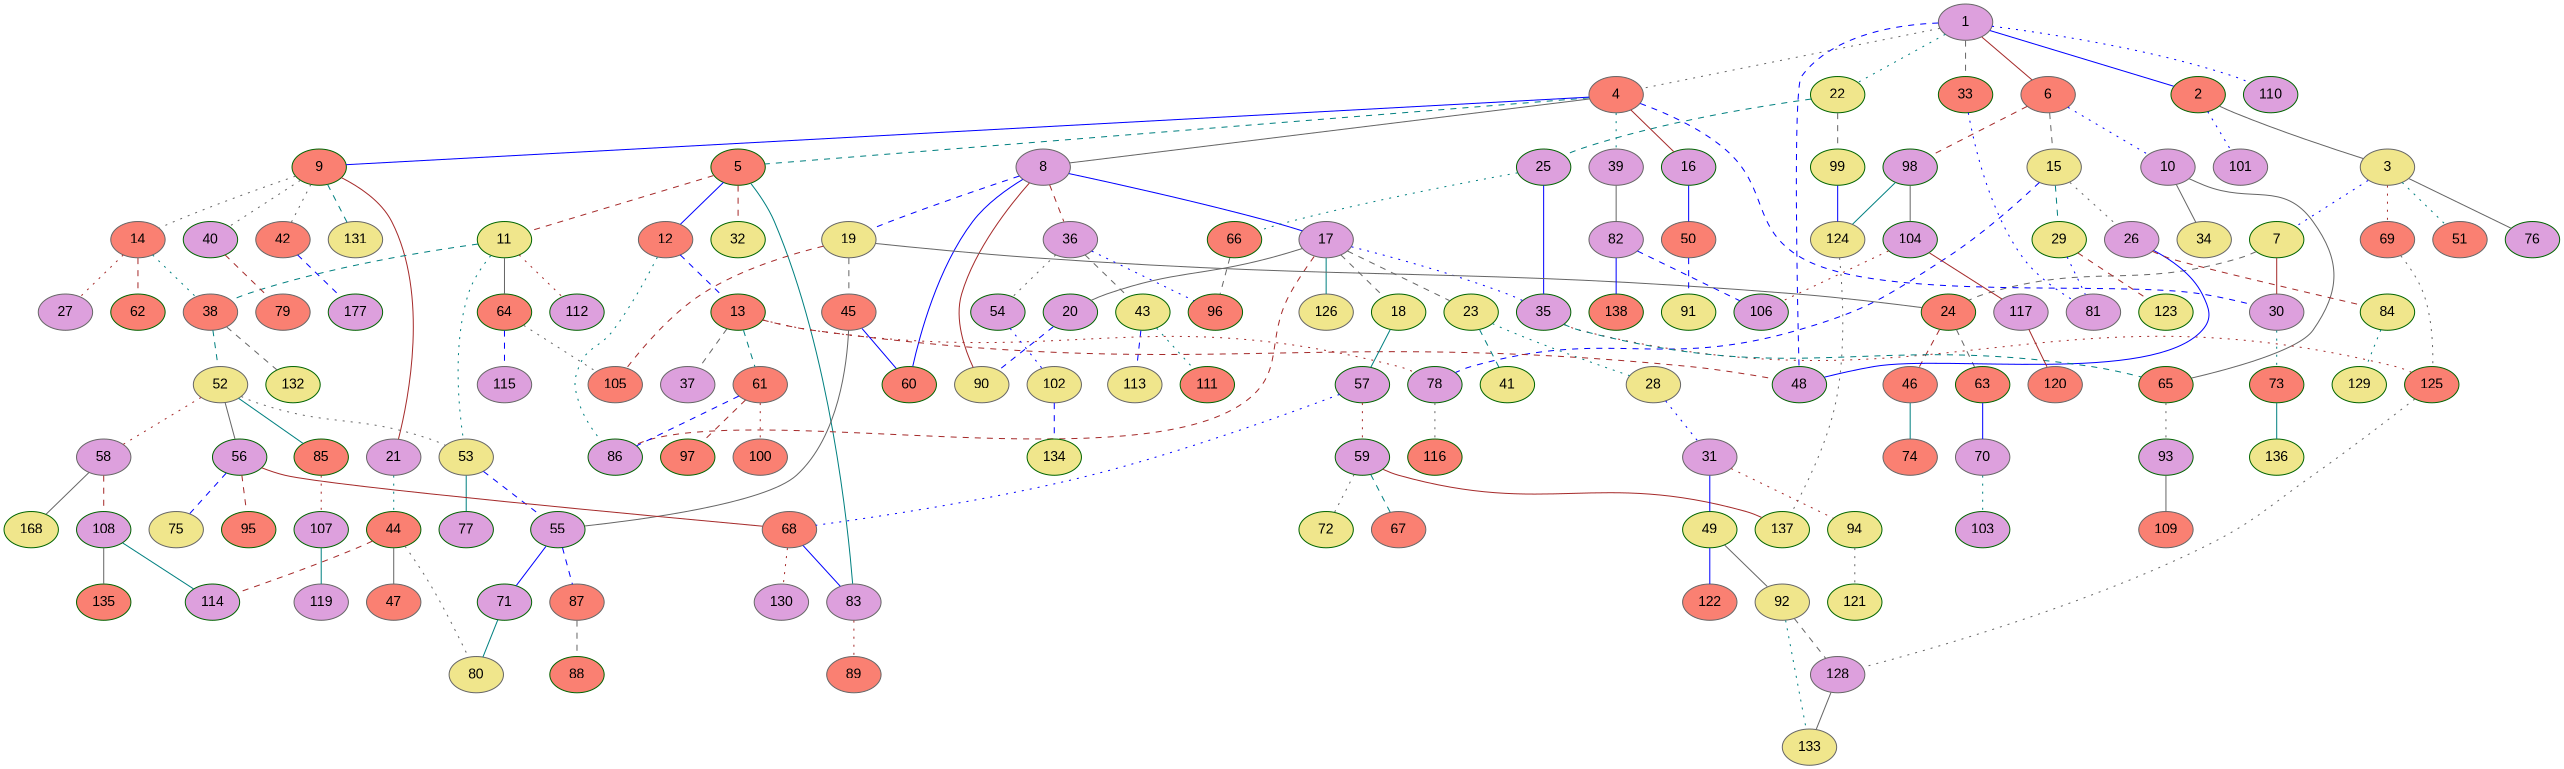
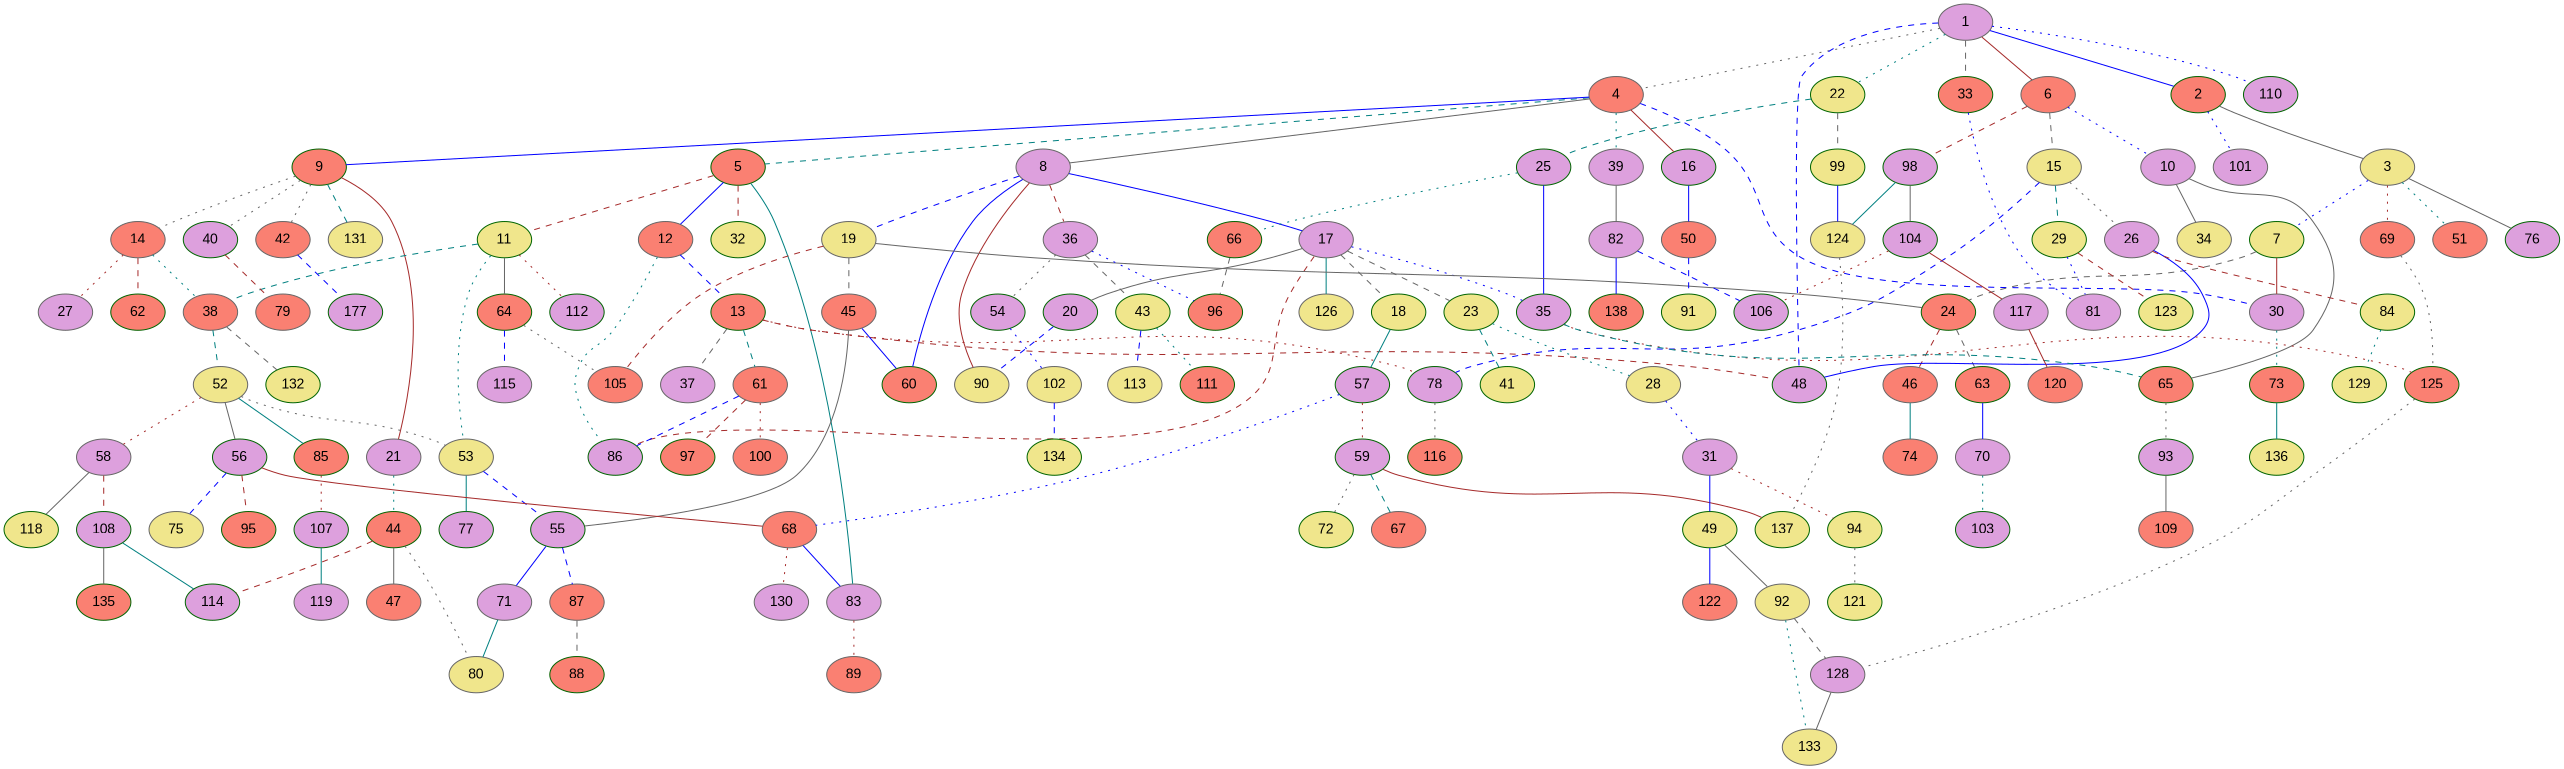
(31, 530) -> (31, 530)
(504, 602) -> (504, 602)
